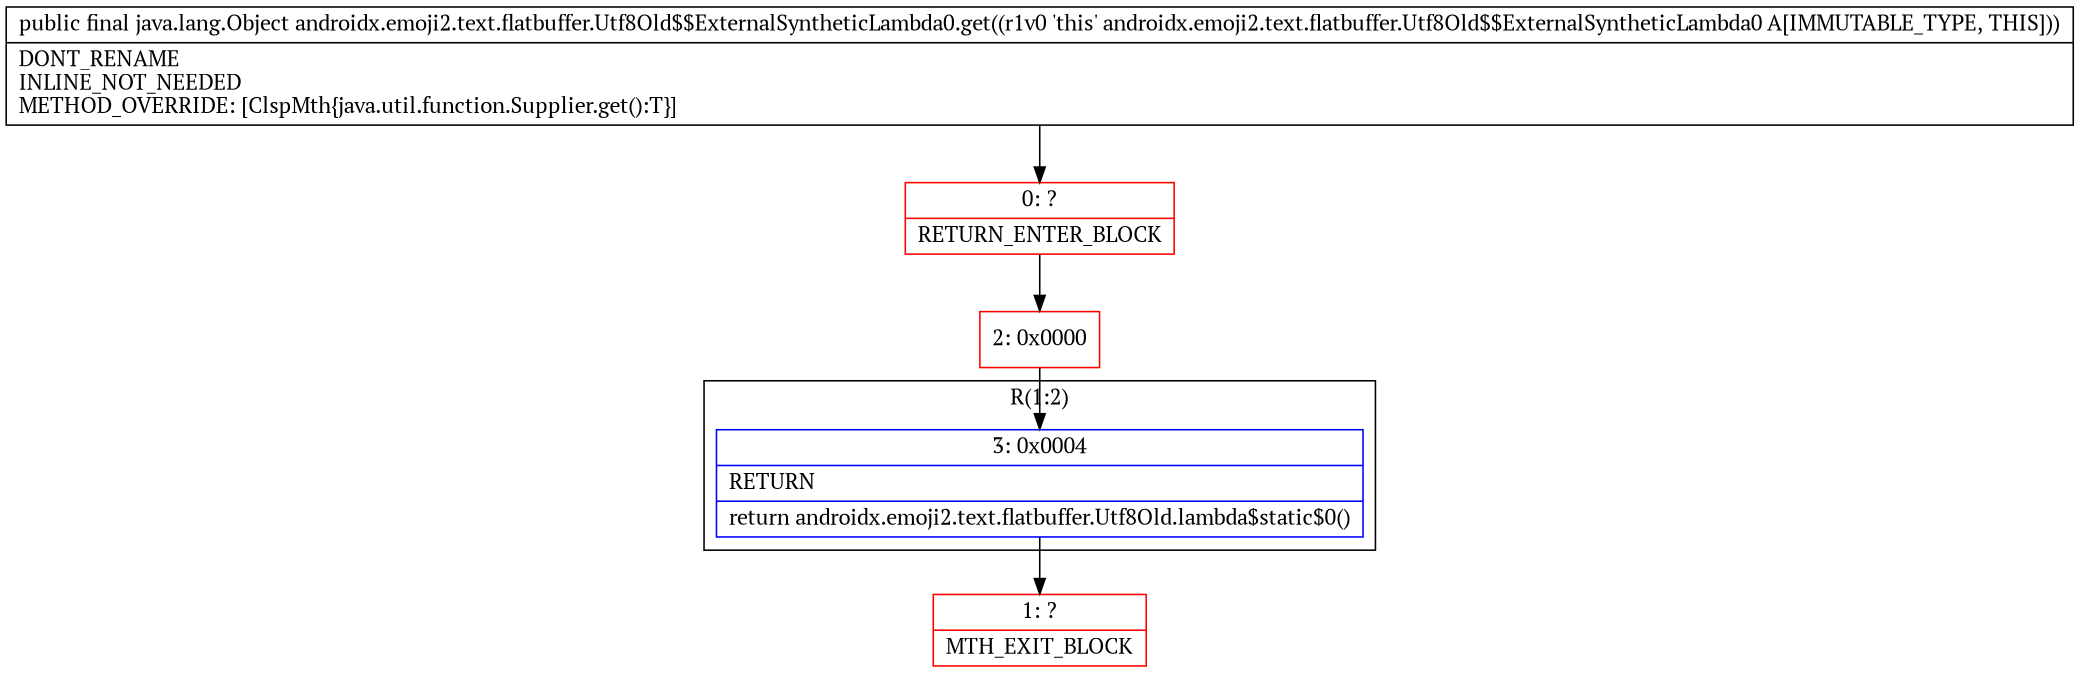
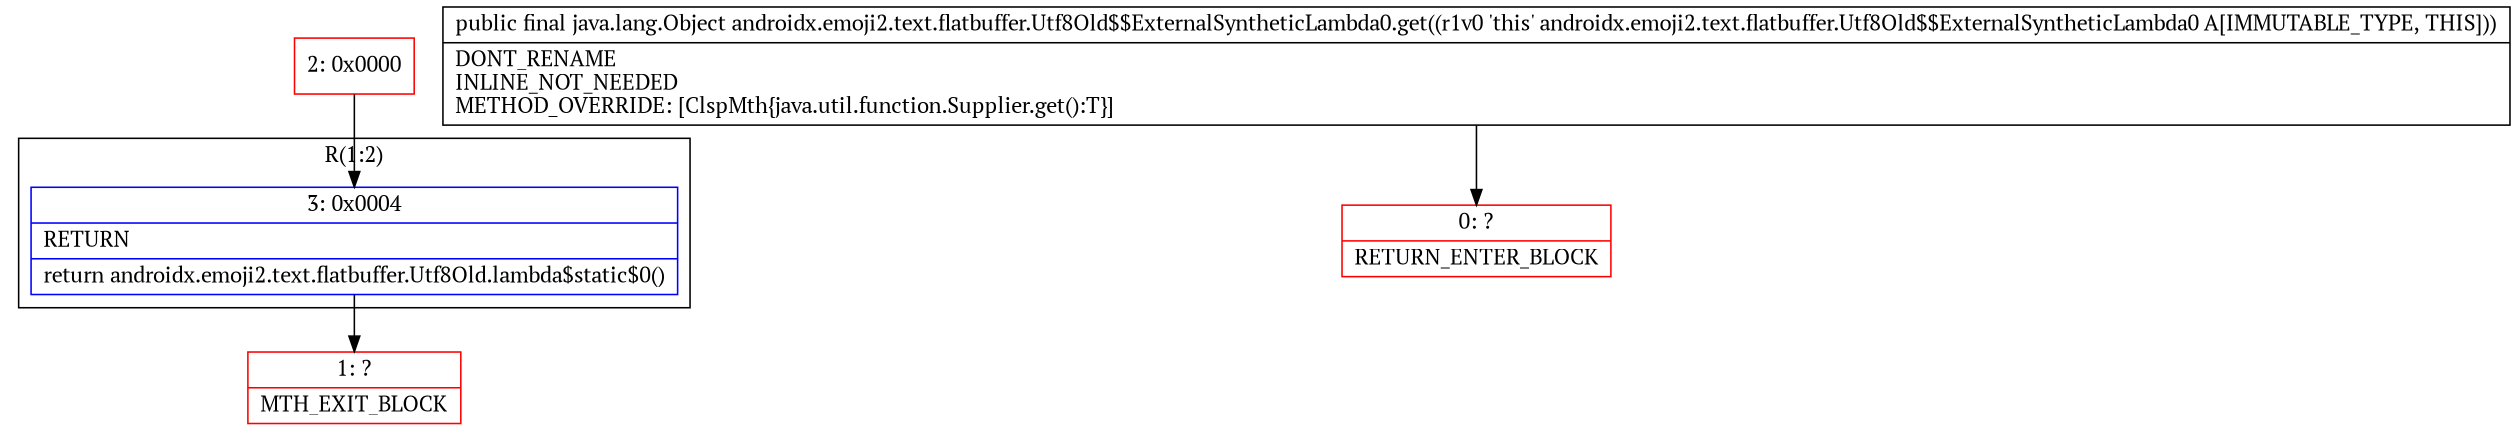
(1040, 275) -> none
